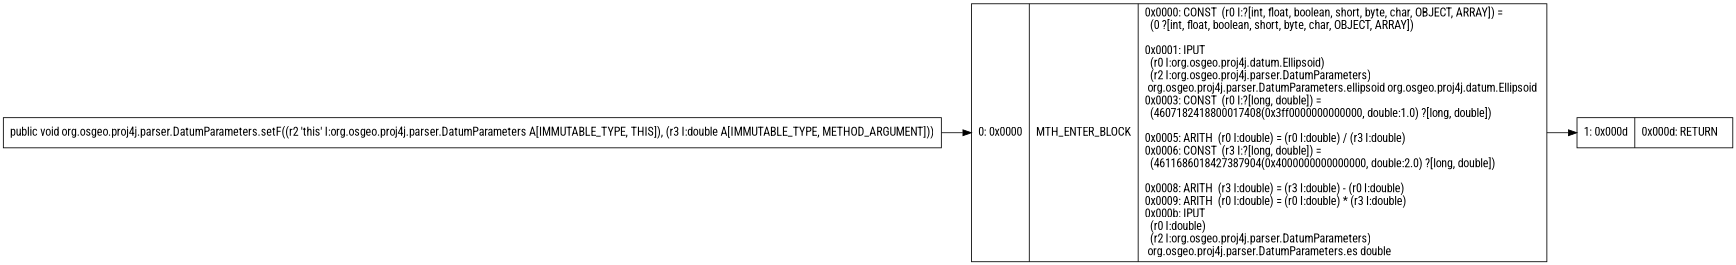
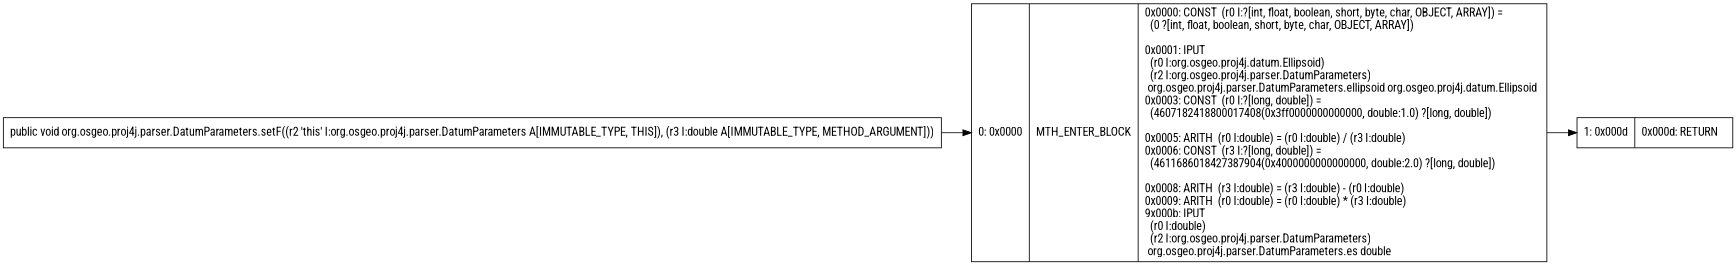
(1178, 214) -> (1178, 214)
